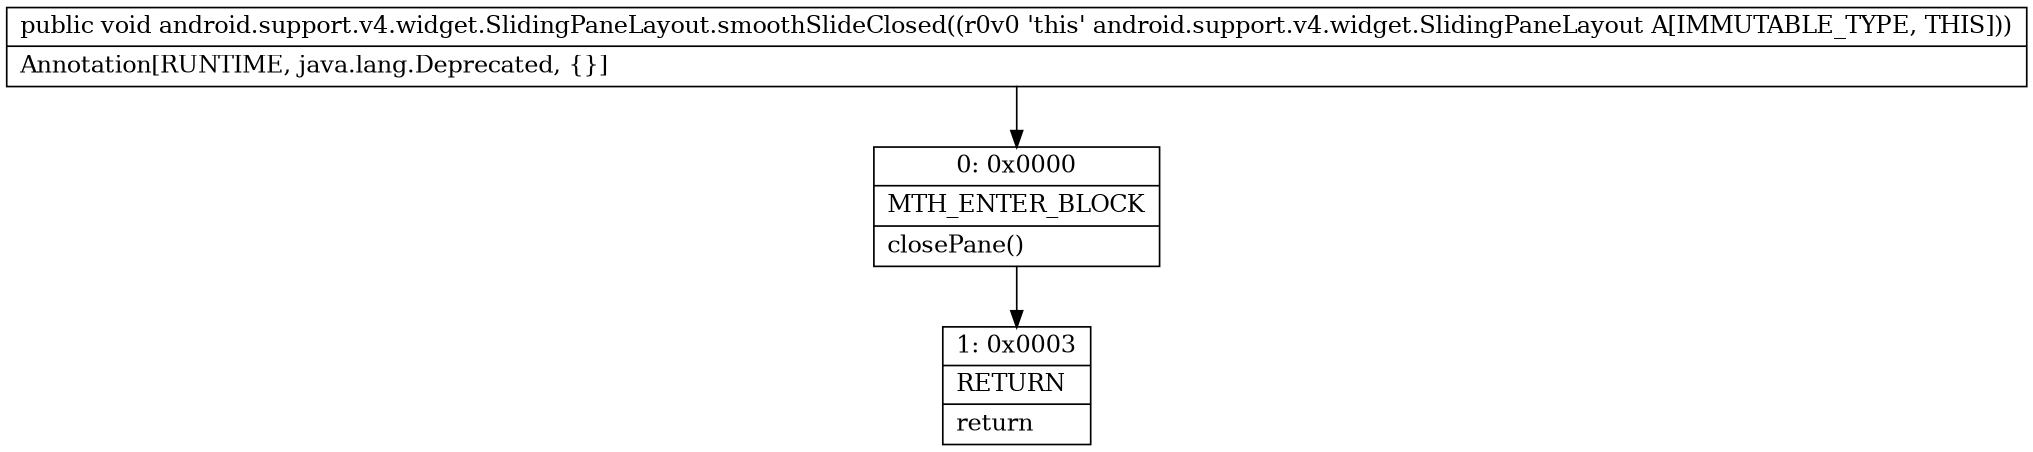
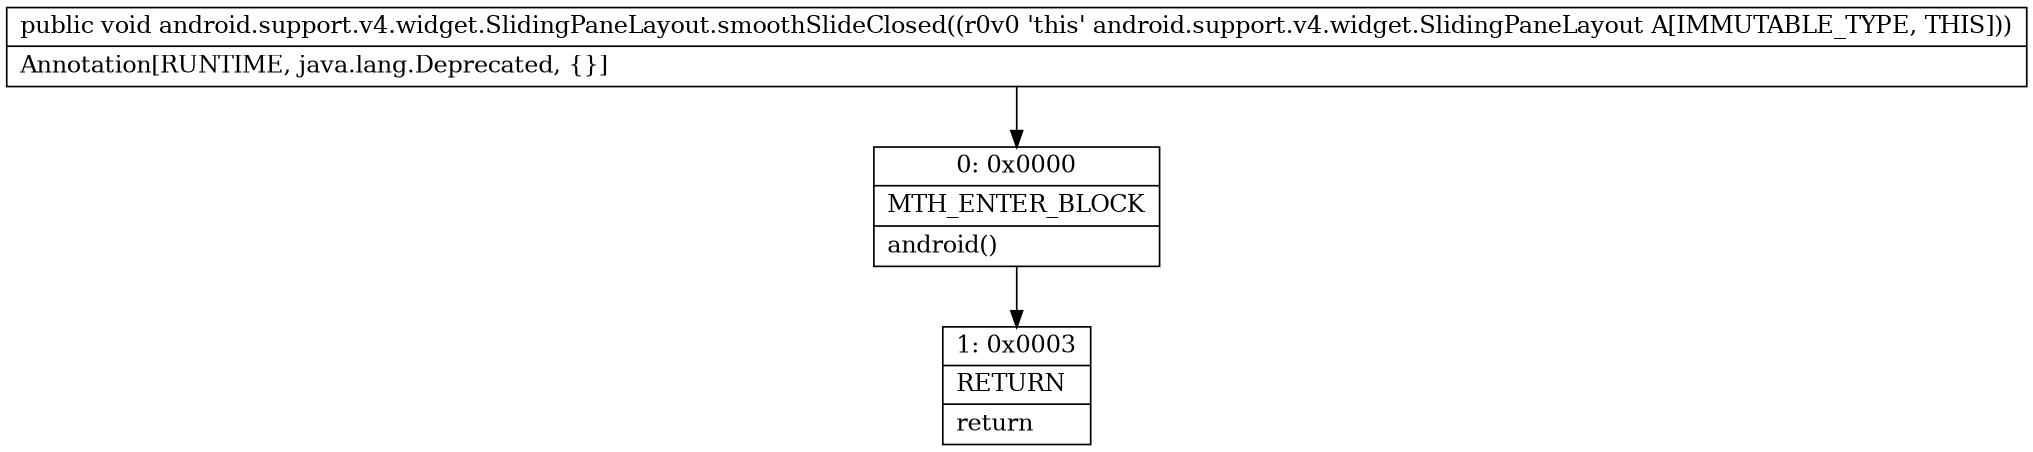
(956, 245) -> (943, 245)
